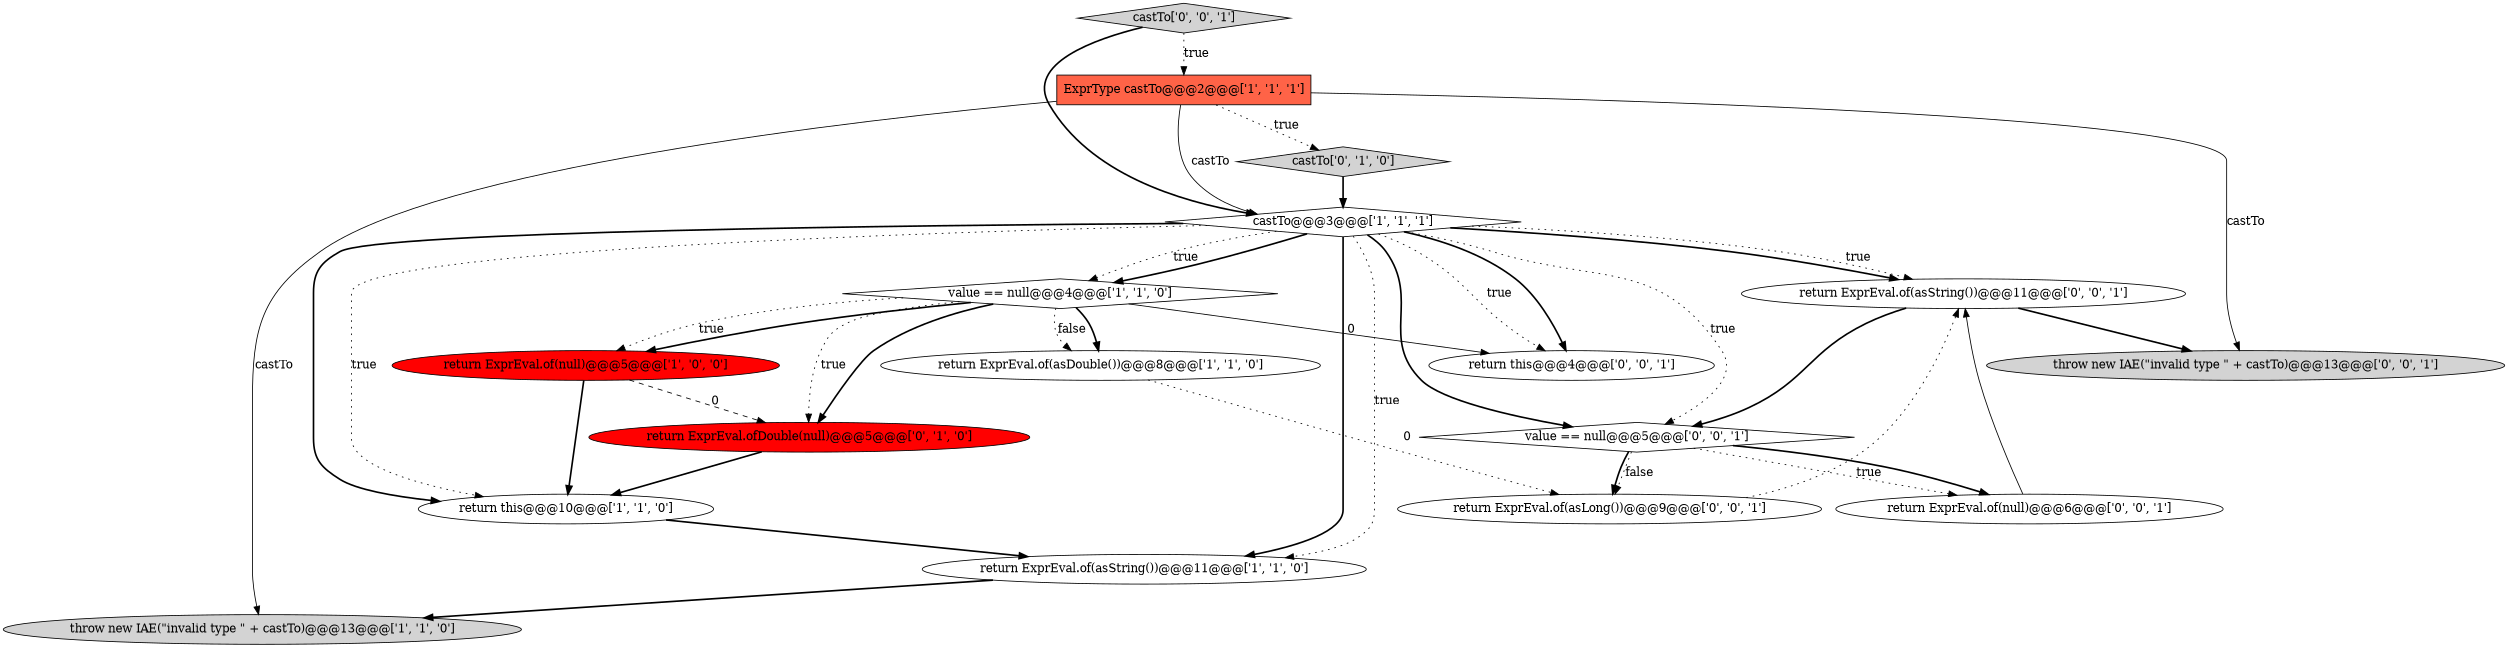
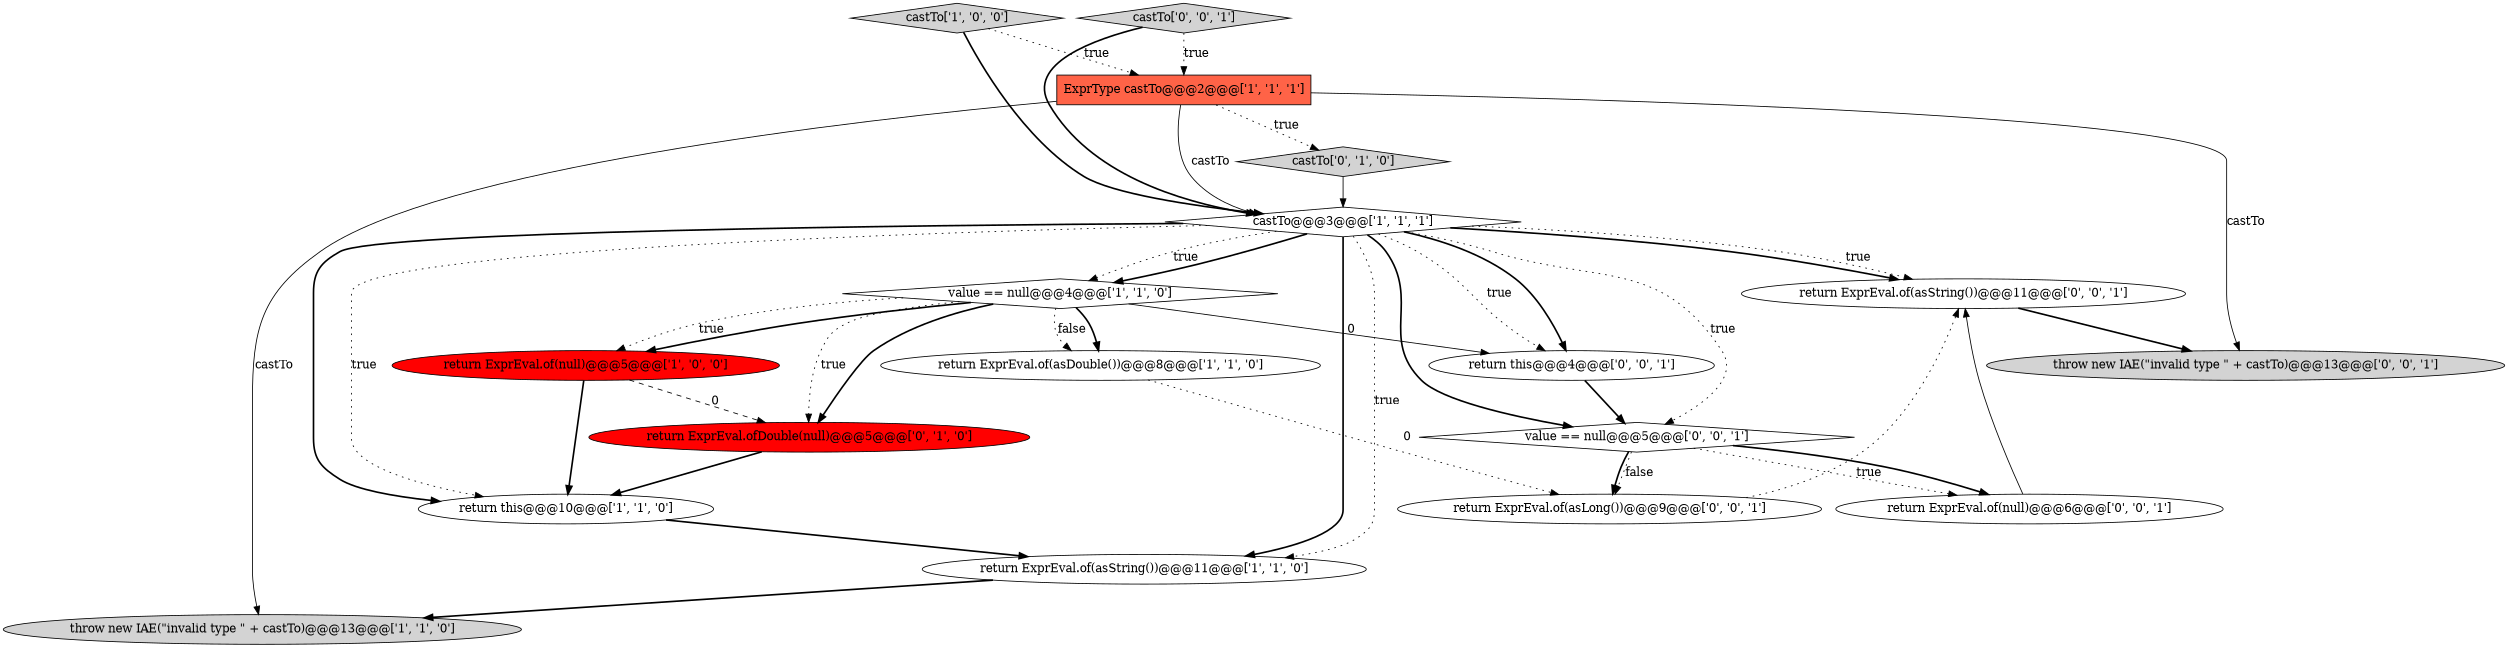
none -> (957, 18)
(1343, 188) -> (1343, 188)
(1805, 368) -> (1602, 399)
